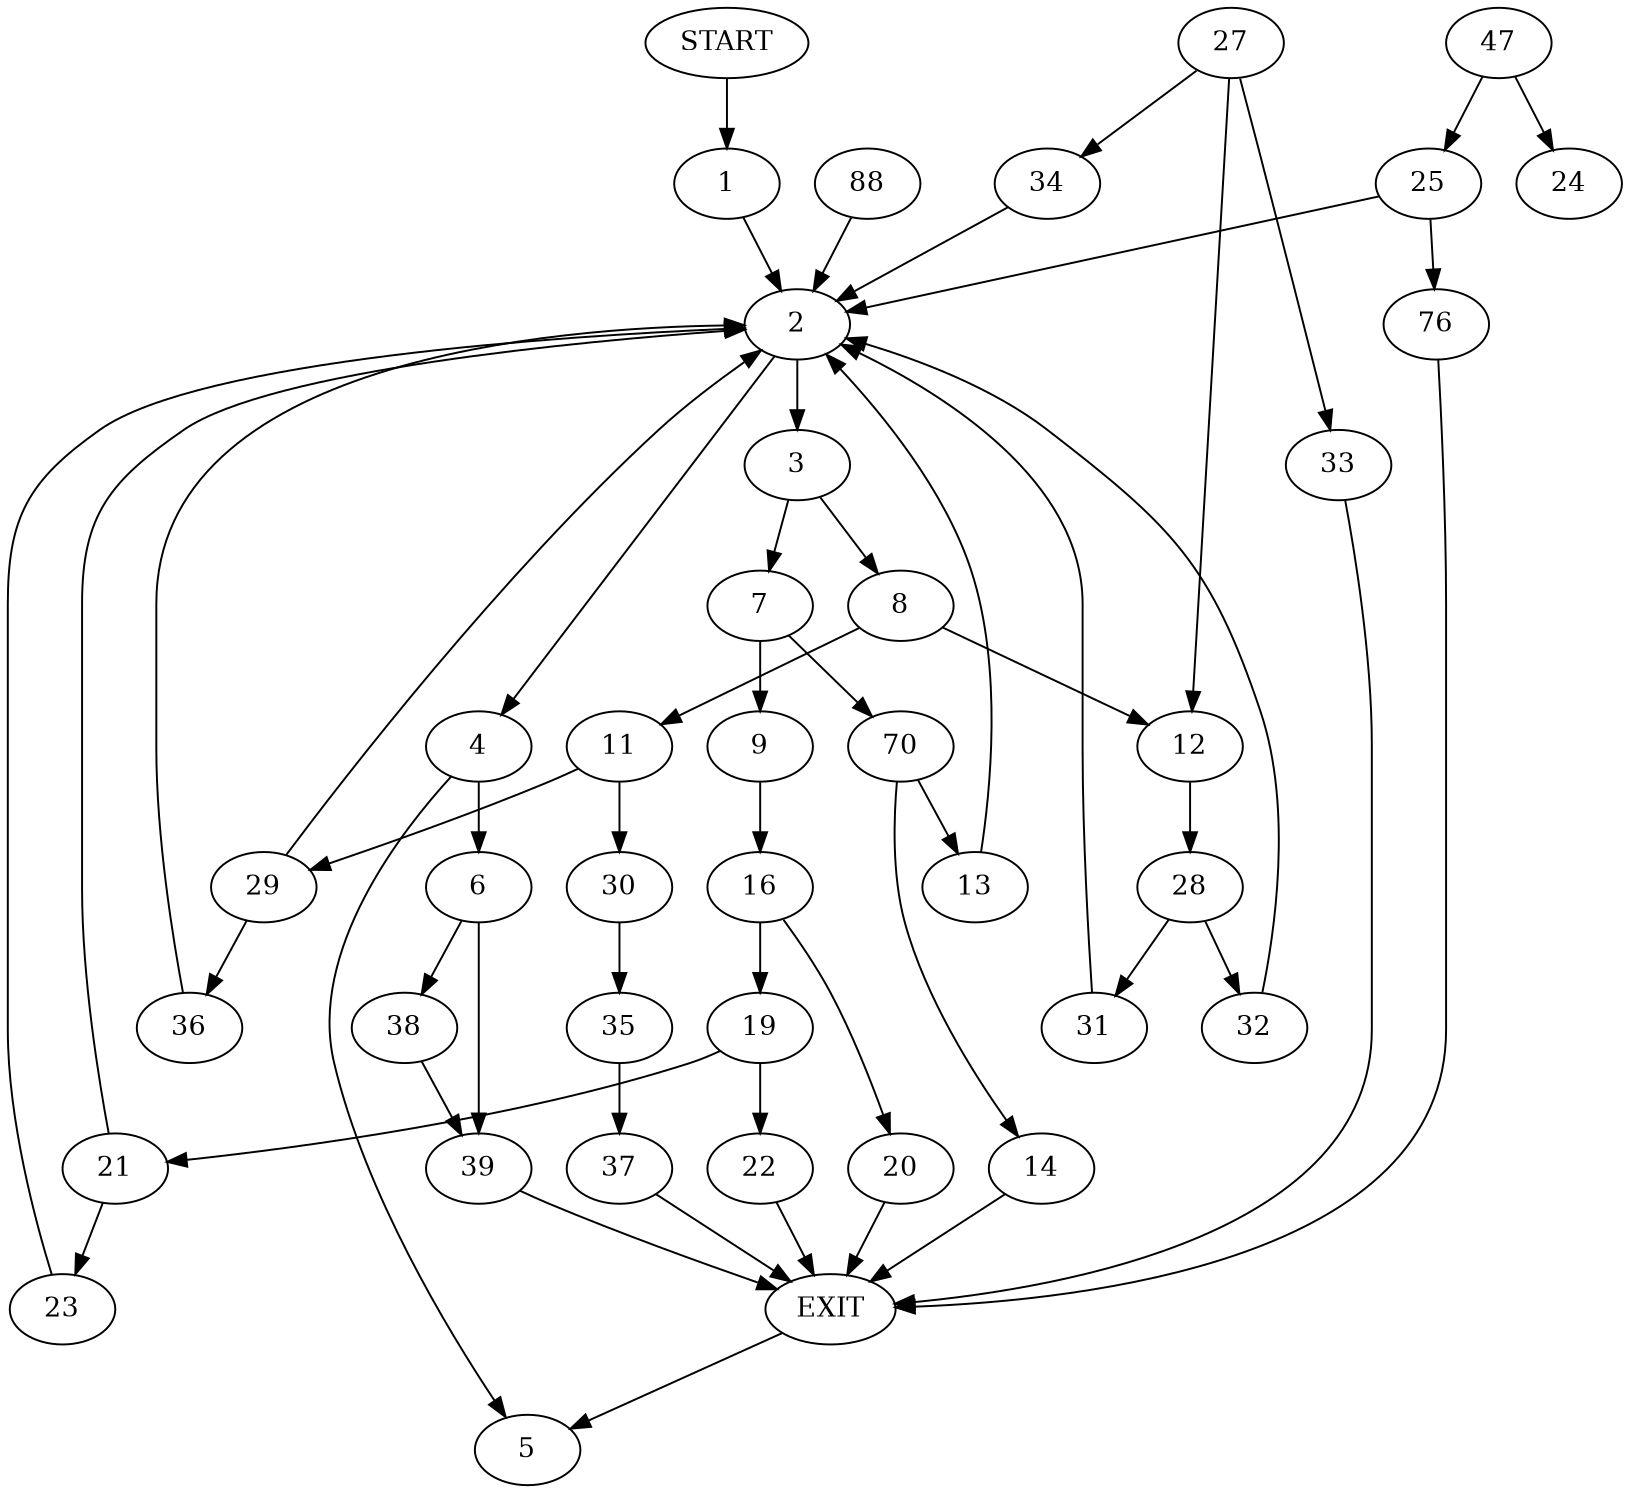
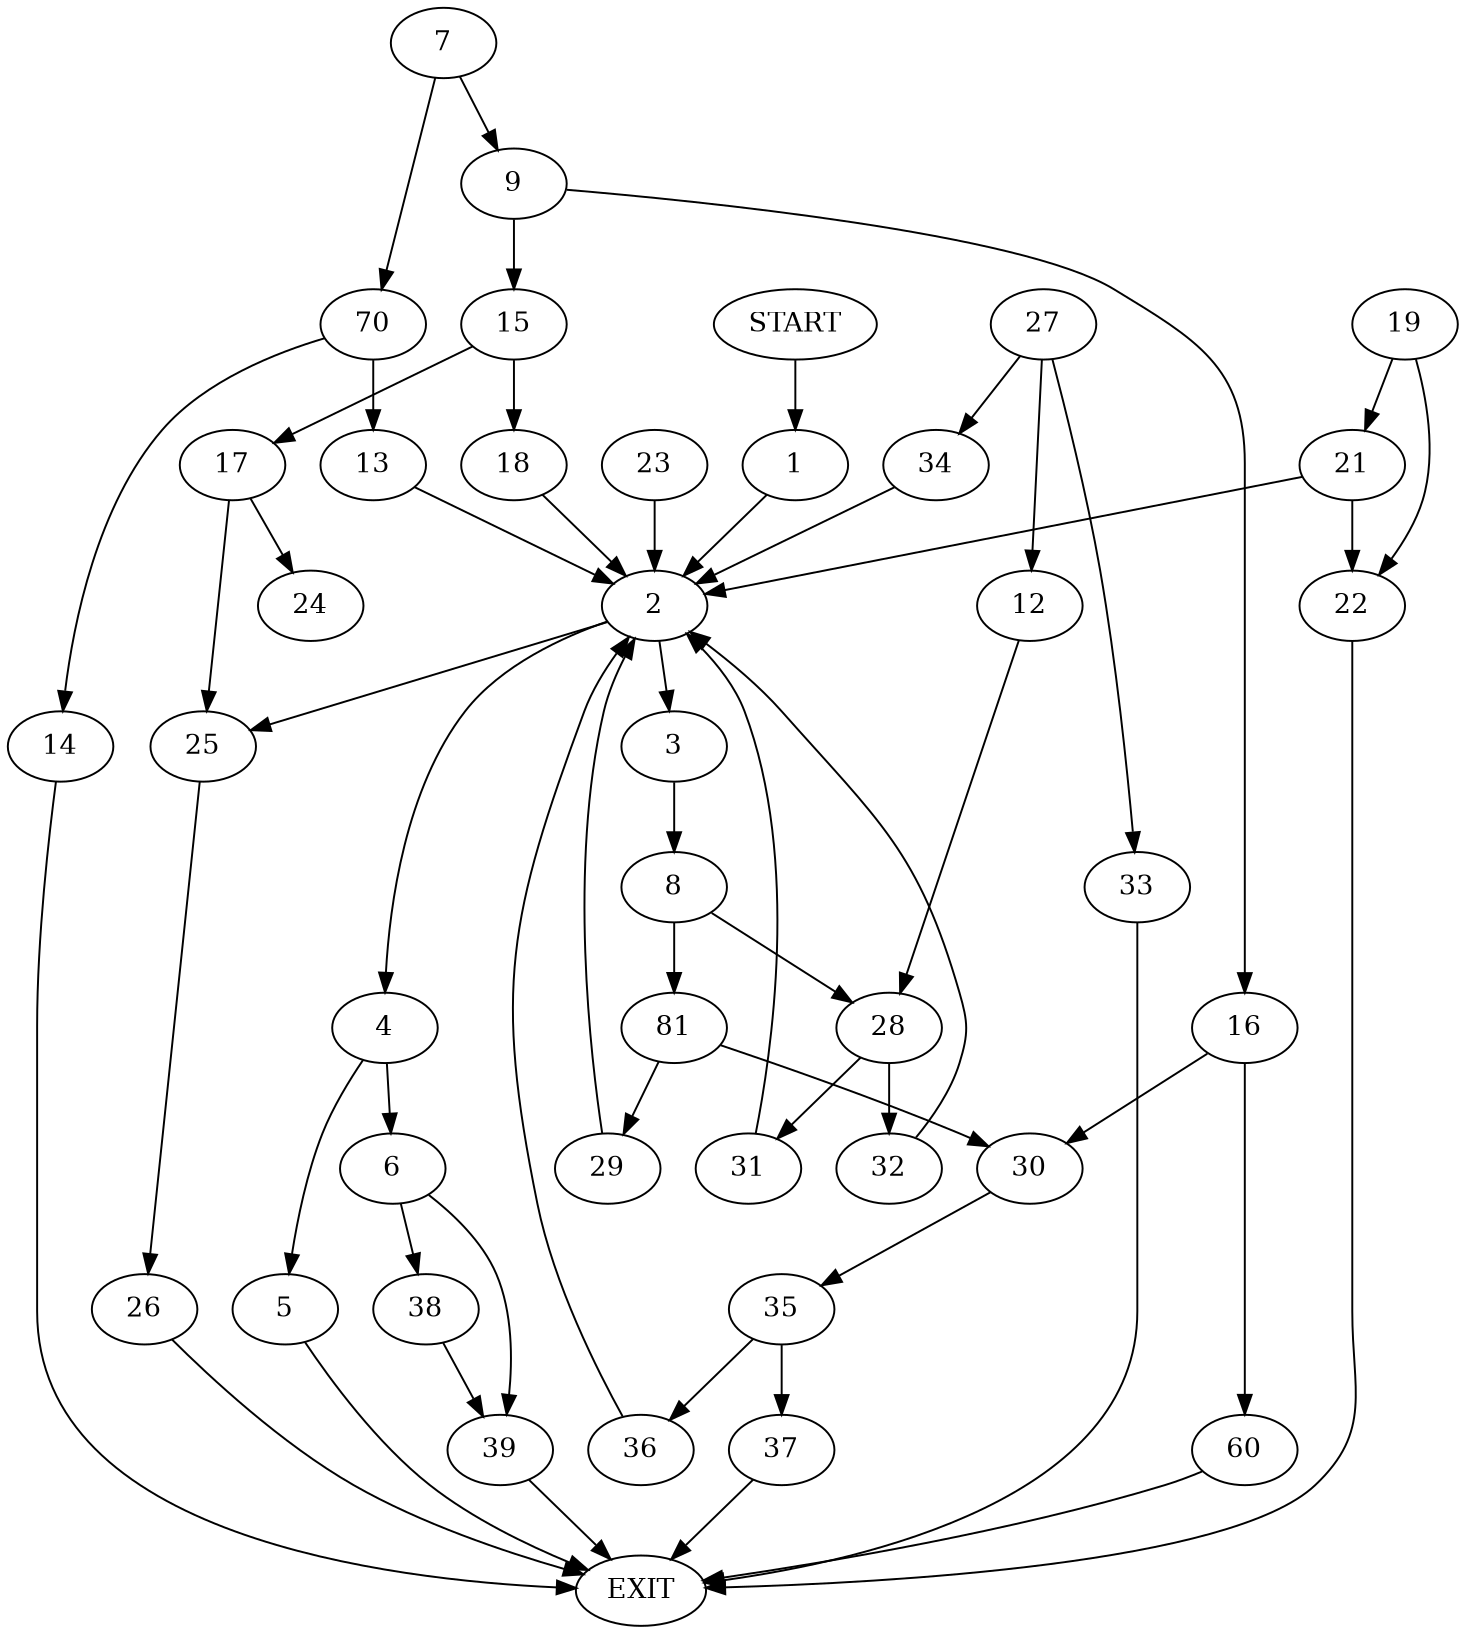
(1499, 43) -> (233, 465)
(868, 184) -> (514, 465)
(1122, 252) -> (439, 673)
none -> (514, 324)
(1436, 324) -> (145, 1309)
(781, 526) -> none
(1037, 672) -> (764, 946)
(619, 746) -> (674, 1028)
(760, 948) -> (1152, 1089)
(231, 949) -> (719, 1373)
(901, 1169) -> (1245, 1450)
(93, 1229) -> (1352, 526)
(686, 1377) -> (418, 1475)
